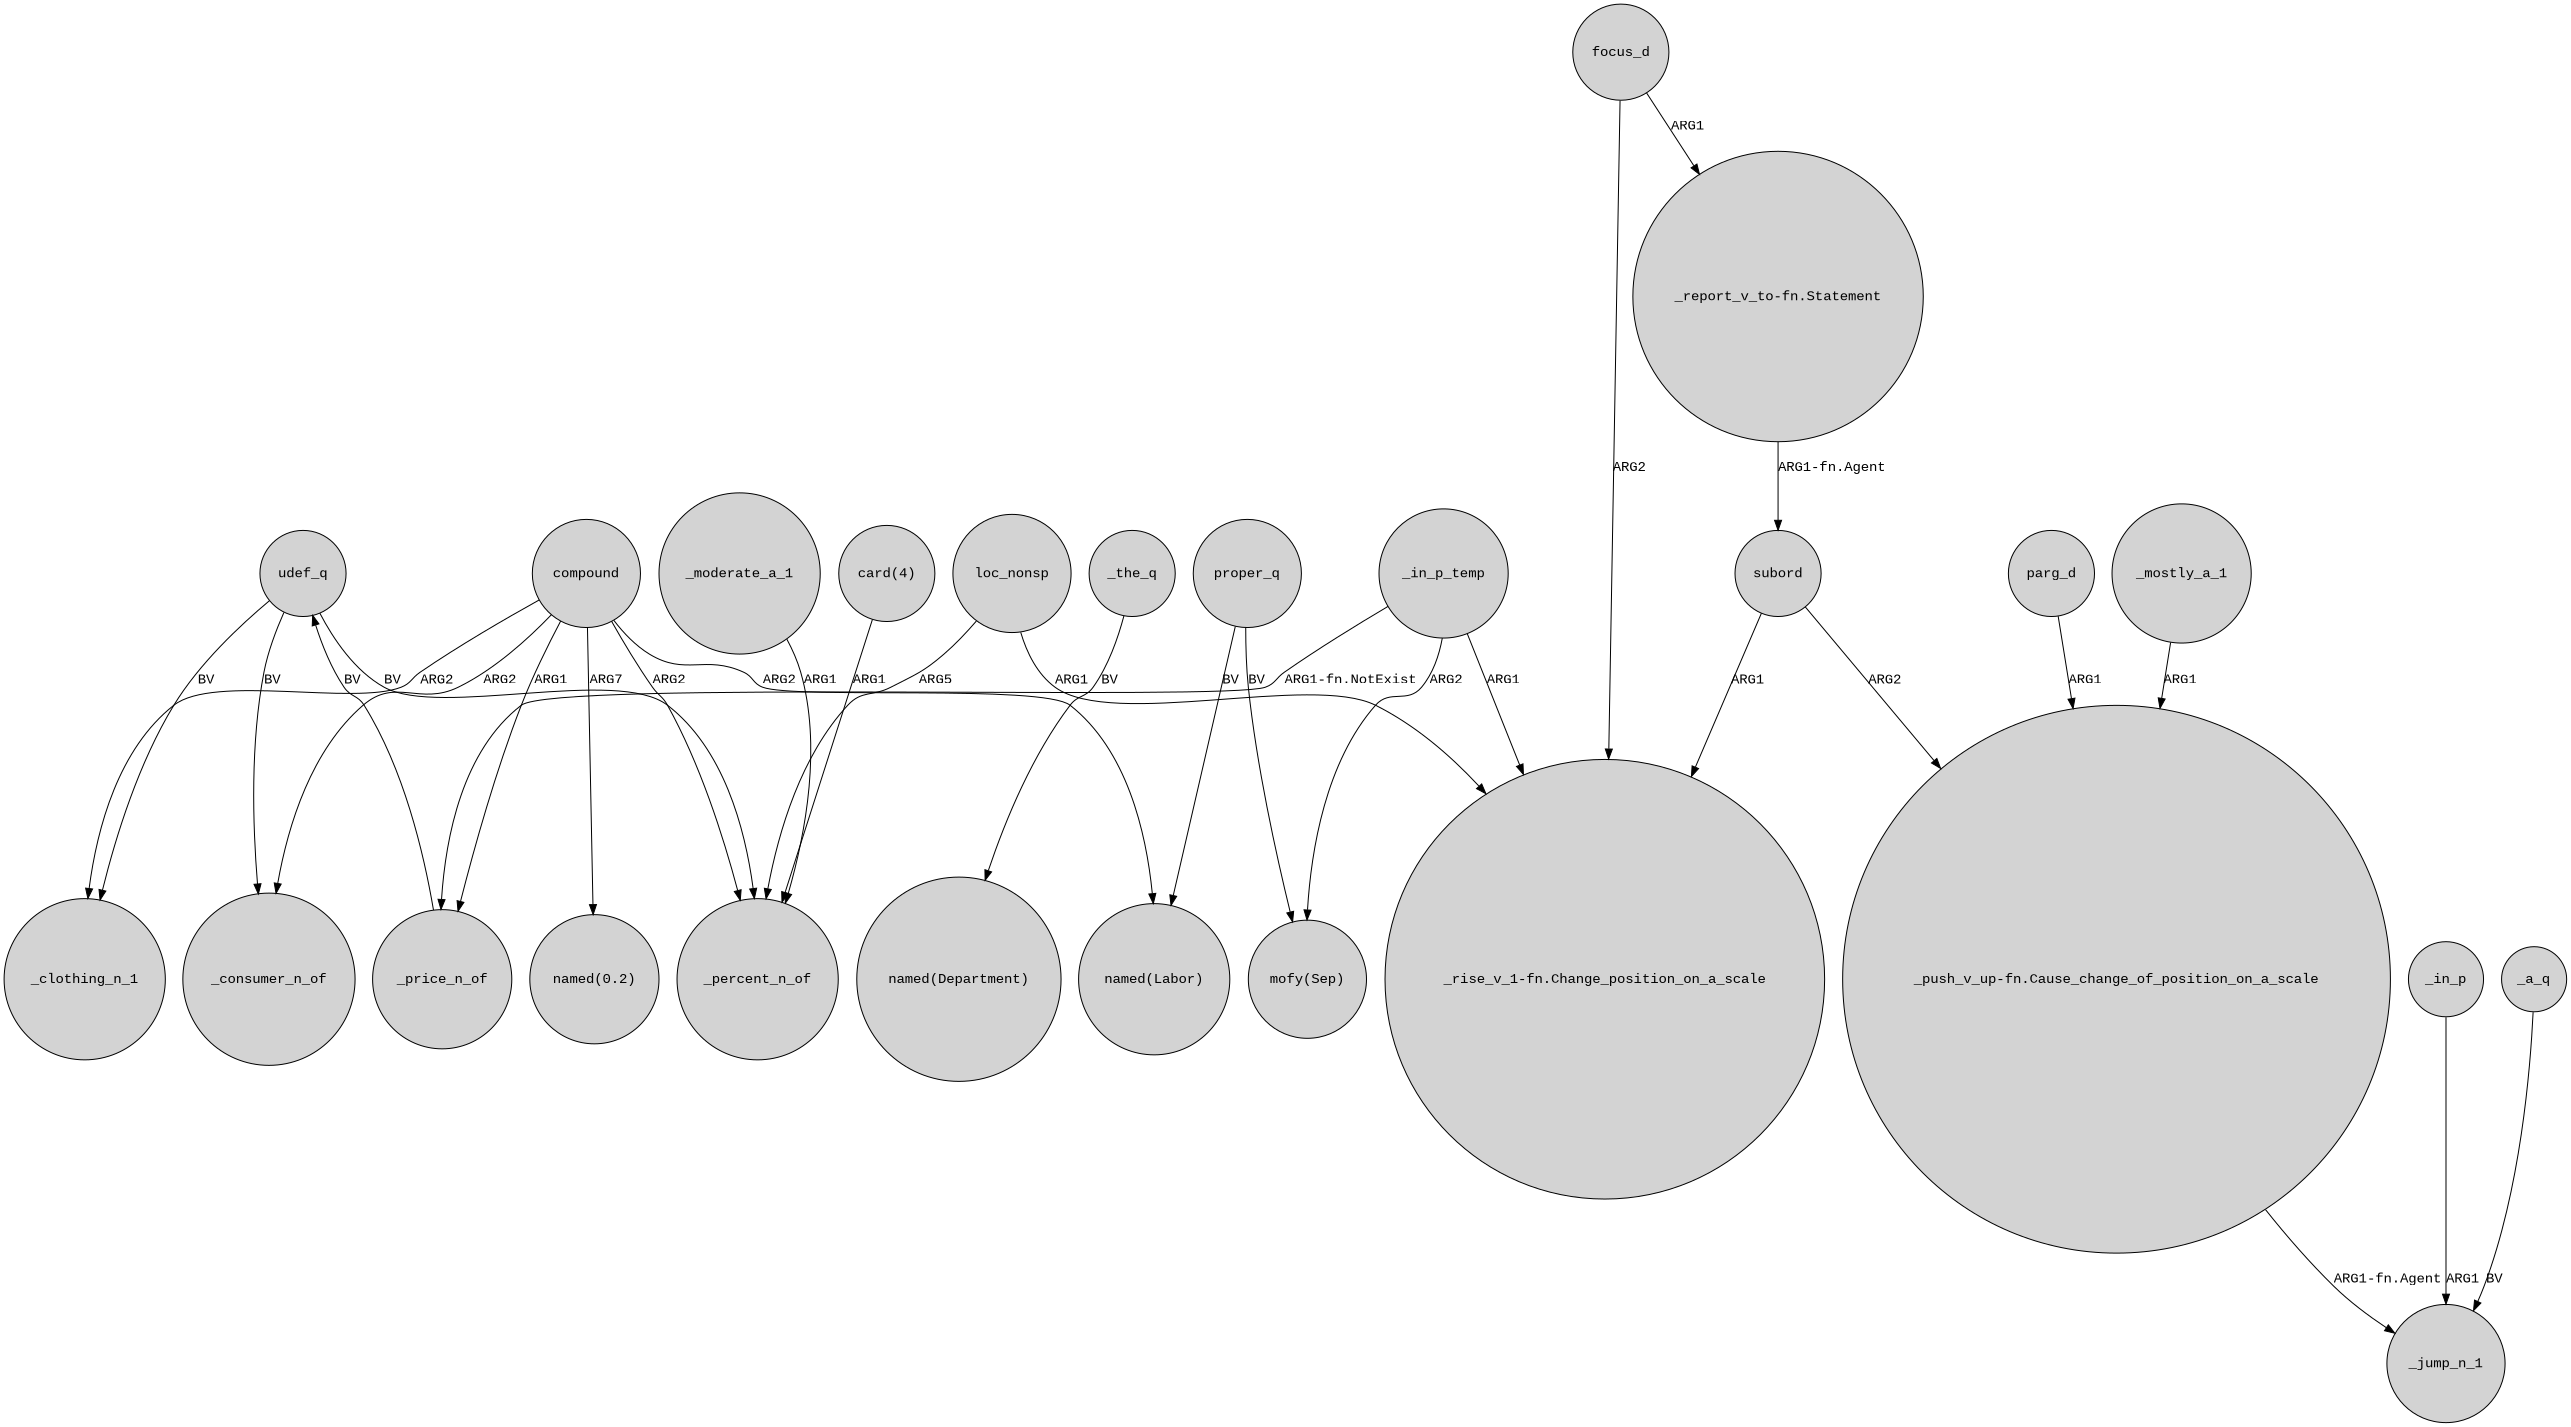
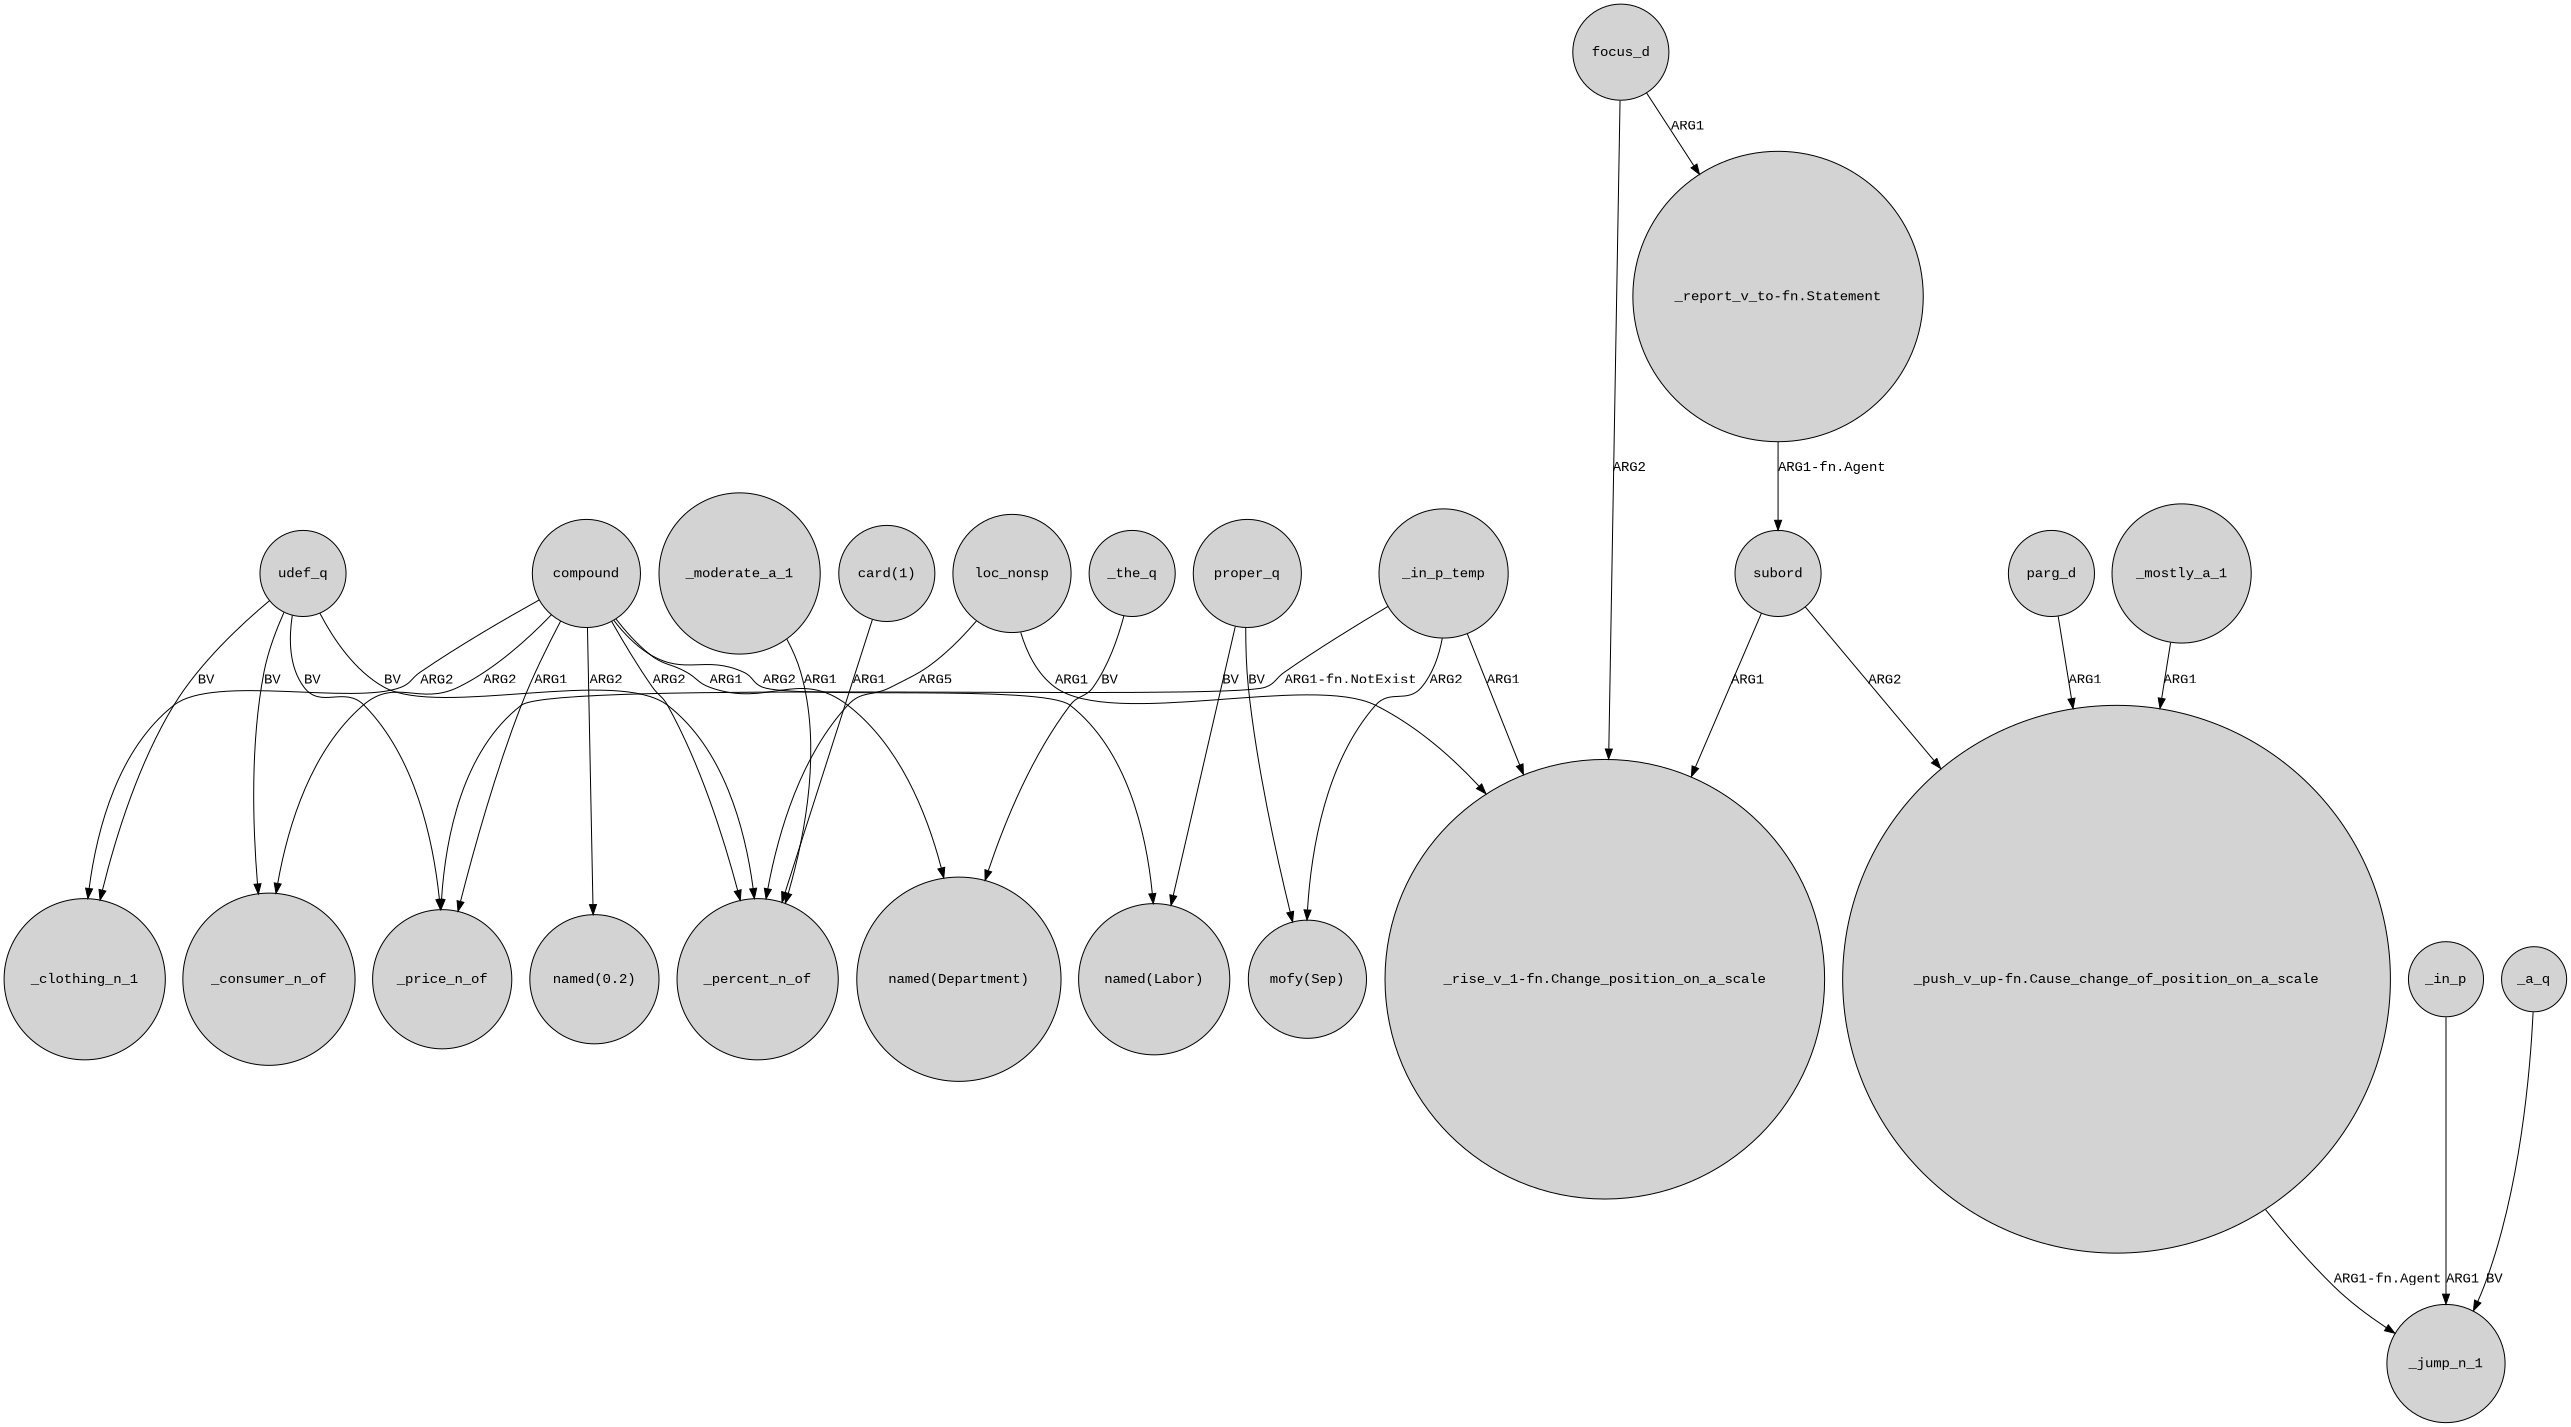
(887, 573) -> (887, 573)
(606, 680) -> (606, 680)
none -> (837, 699)
(392, 759) -> (386, 733)
